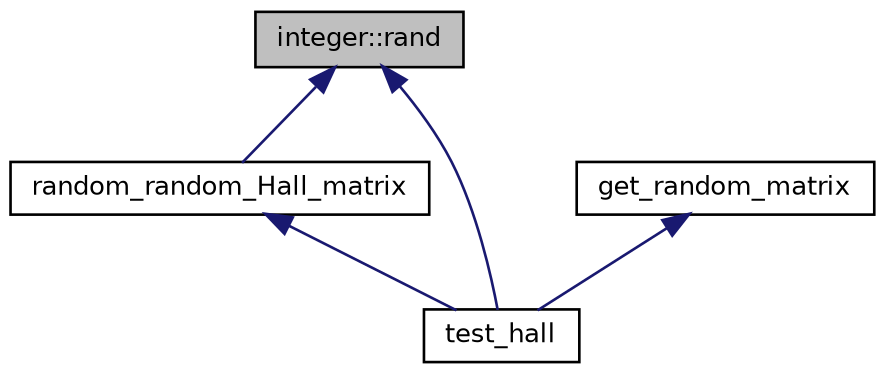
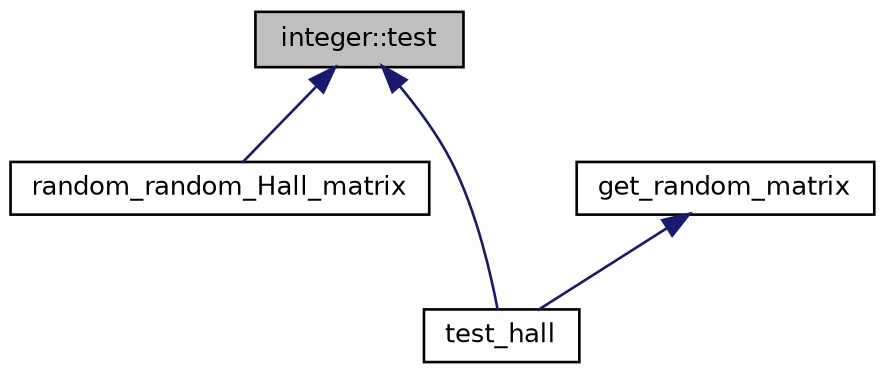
(359, 40) -> (359, 40)
(373, 268) -> none
